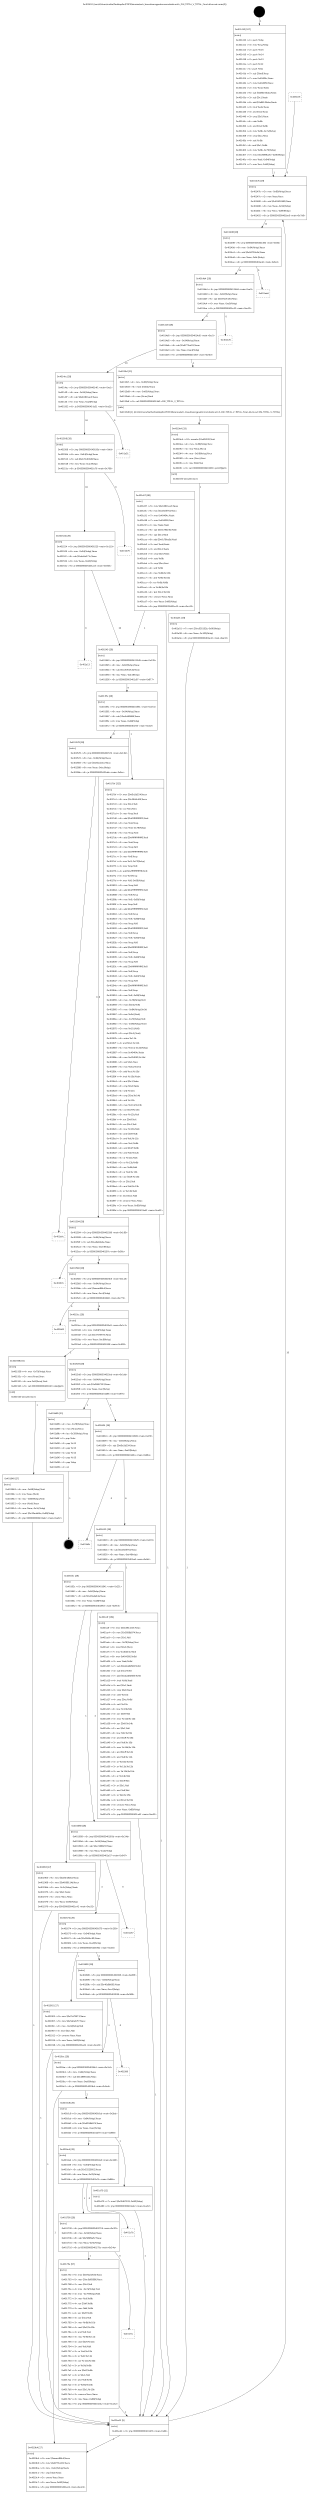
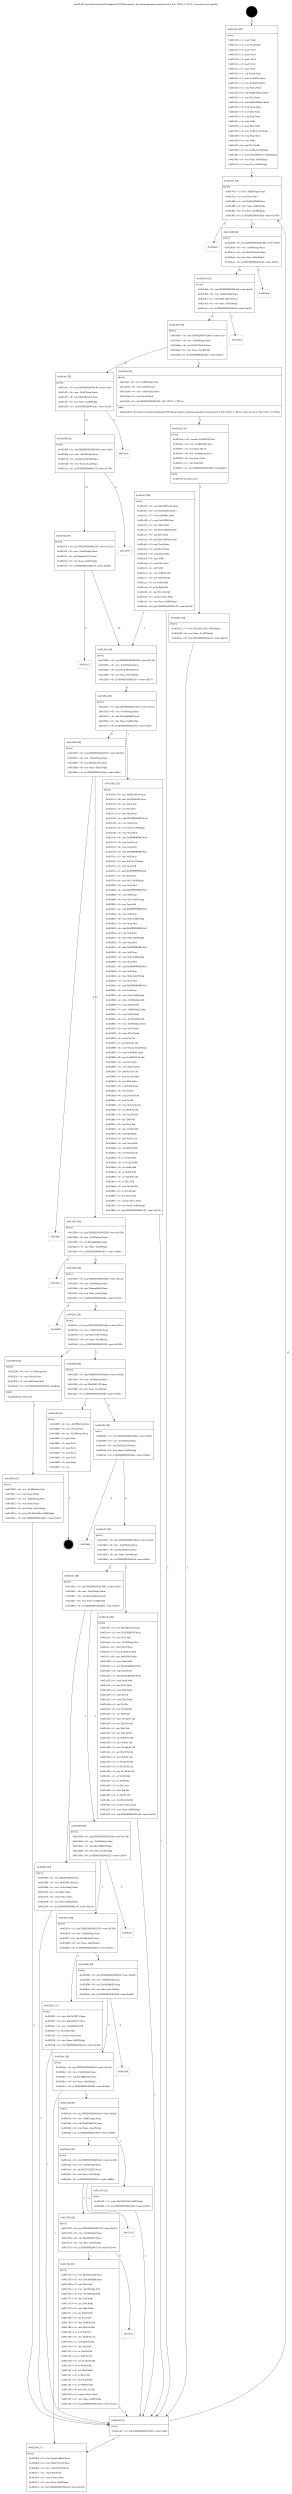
(292, 139) -> (219, 230)
